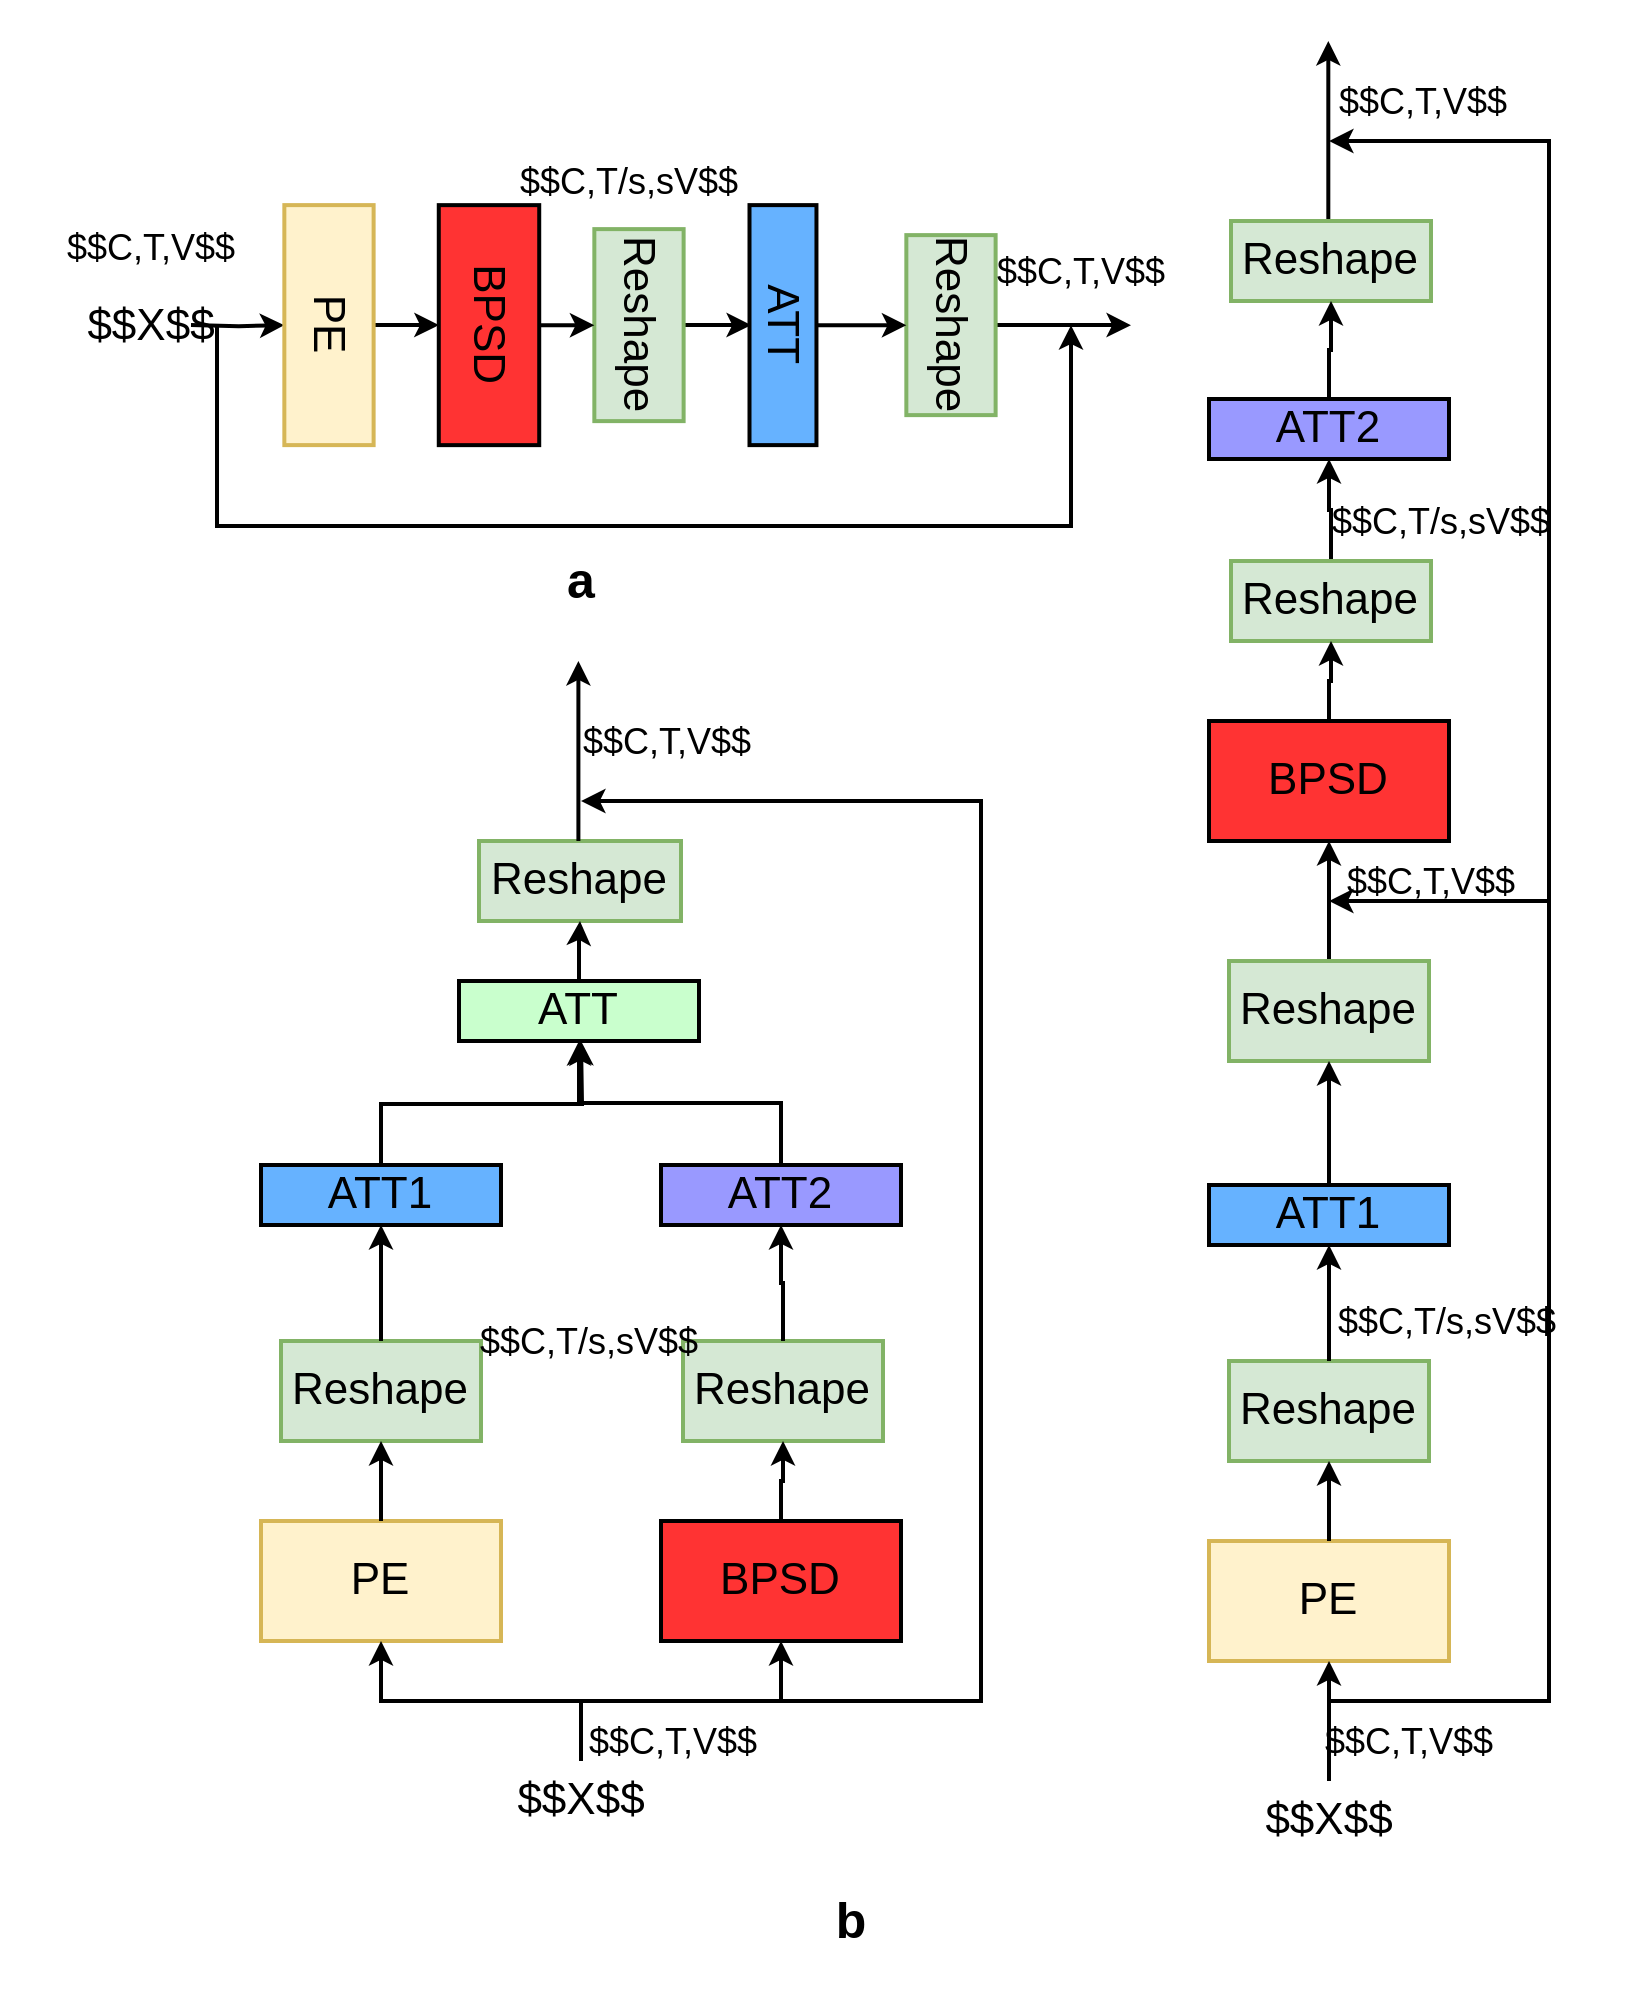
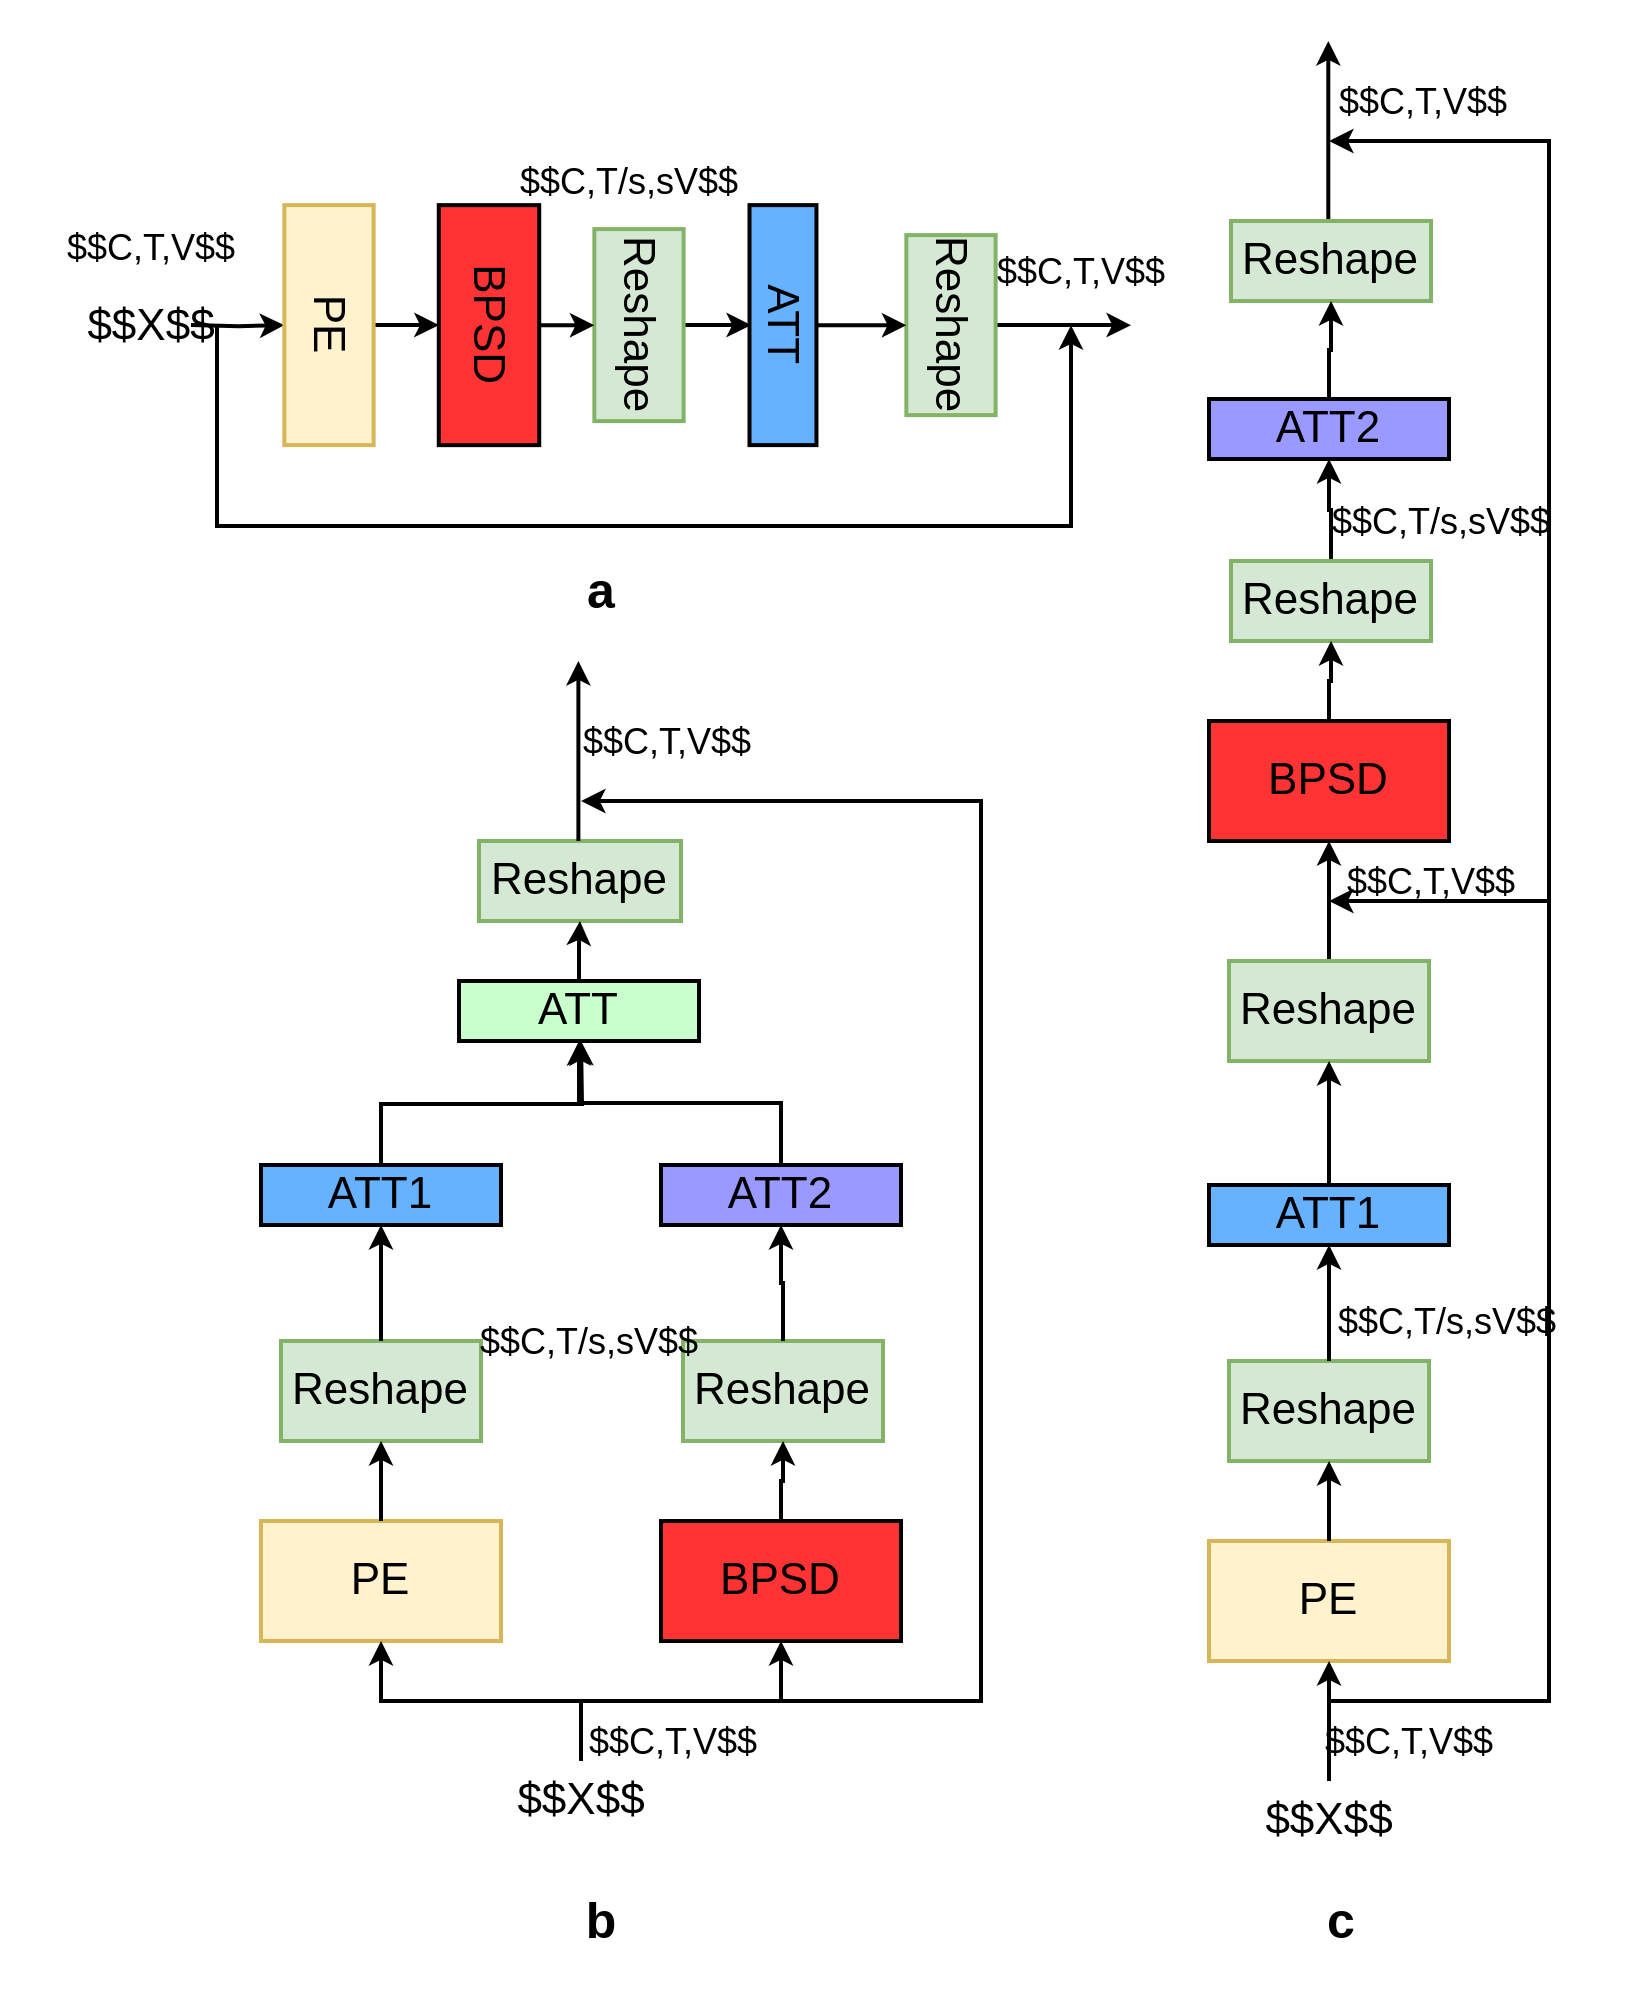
(581, 581) -> (601, 591)
(851, 1921) -> (601, 1921)
none -> (1341, 1921)
